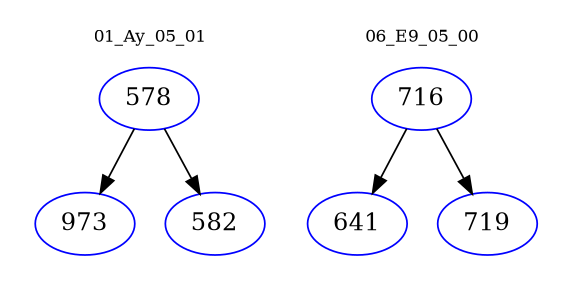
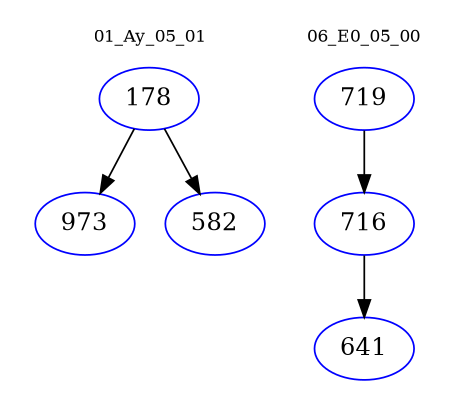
(422, 37) -> (364, 37)
(149, 99) -> (149, 99)
(450, 154) -> (364, 153)
